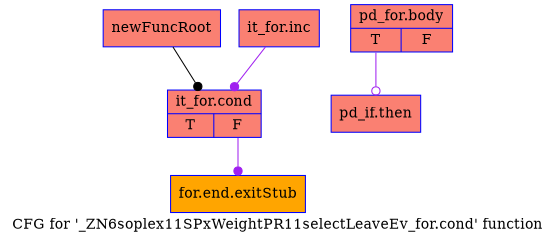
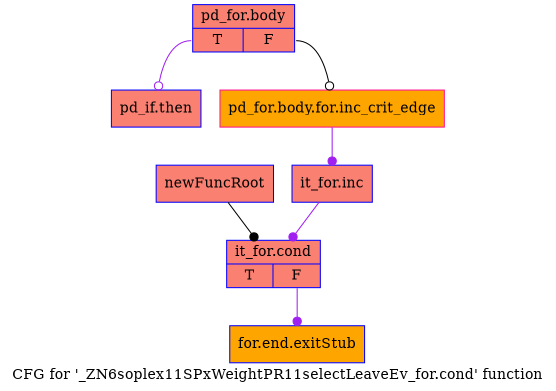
none -> (332, 109)
